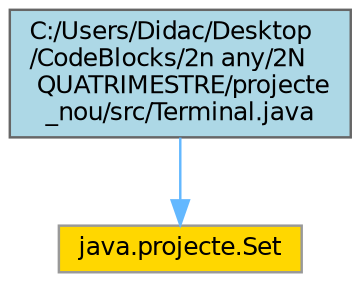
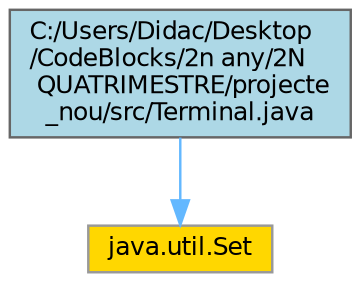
(180, 249) -> (180, 249)
